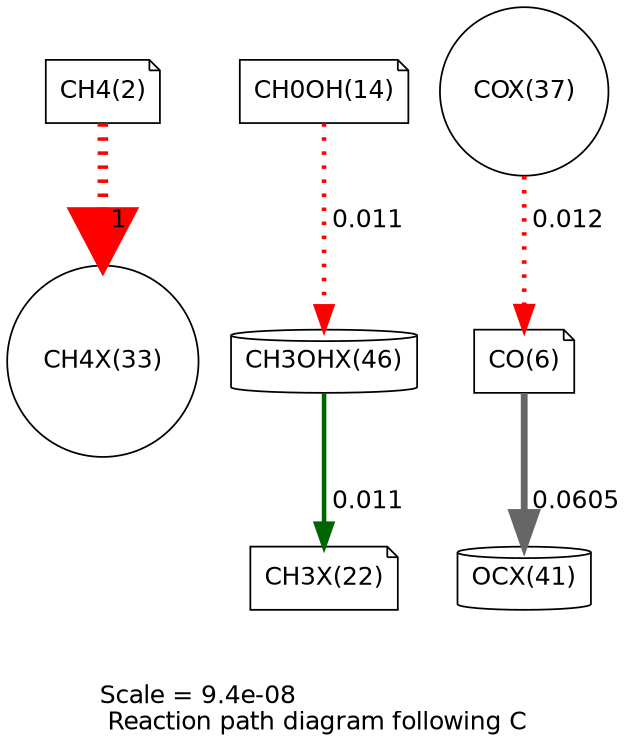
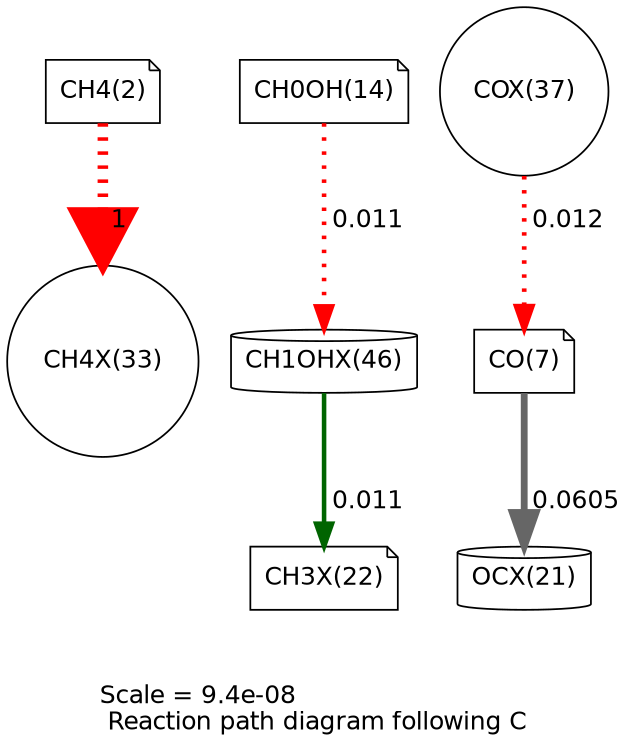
(324, 361) -> (324, 361)
(524, 361) -> (524, 361)
(524, 578) -> (524, 578)
